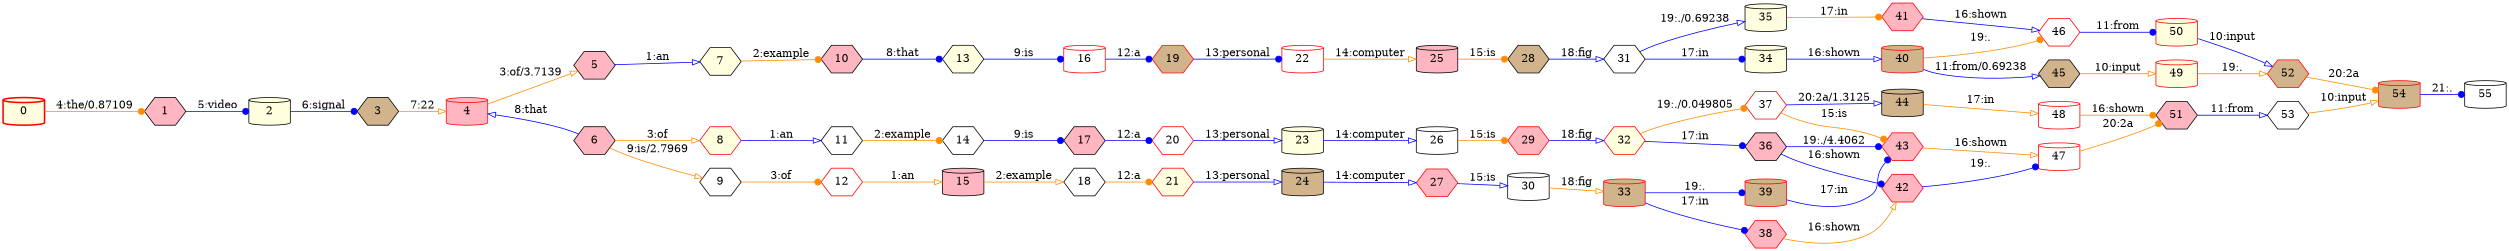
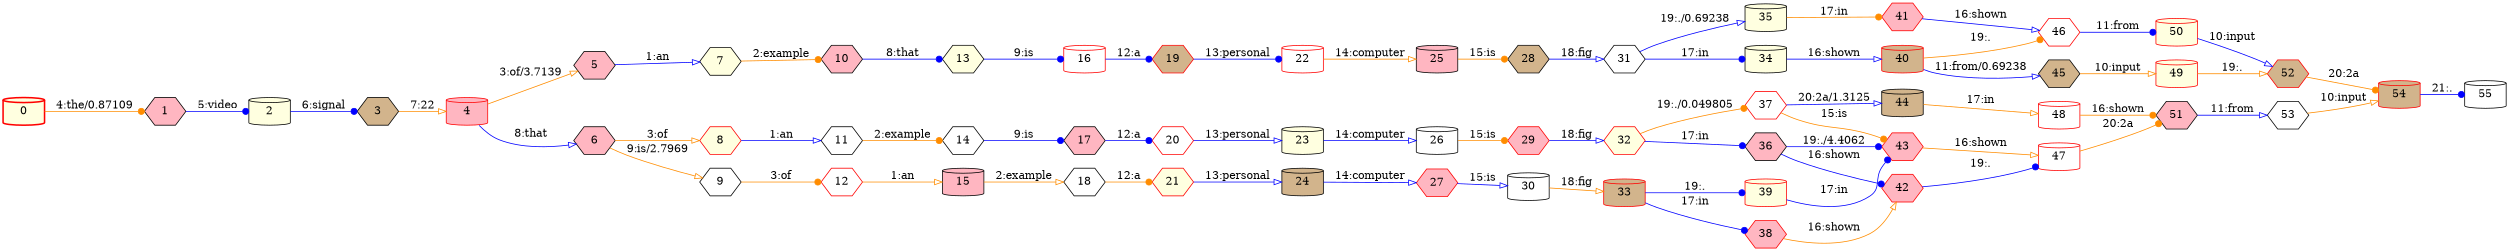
(538, 122) -> (521, 145)
(1766, 193) -> (1766, 193)
